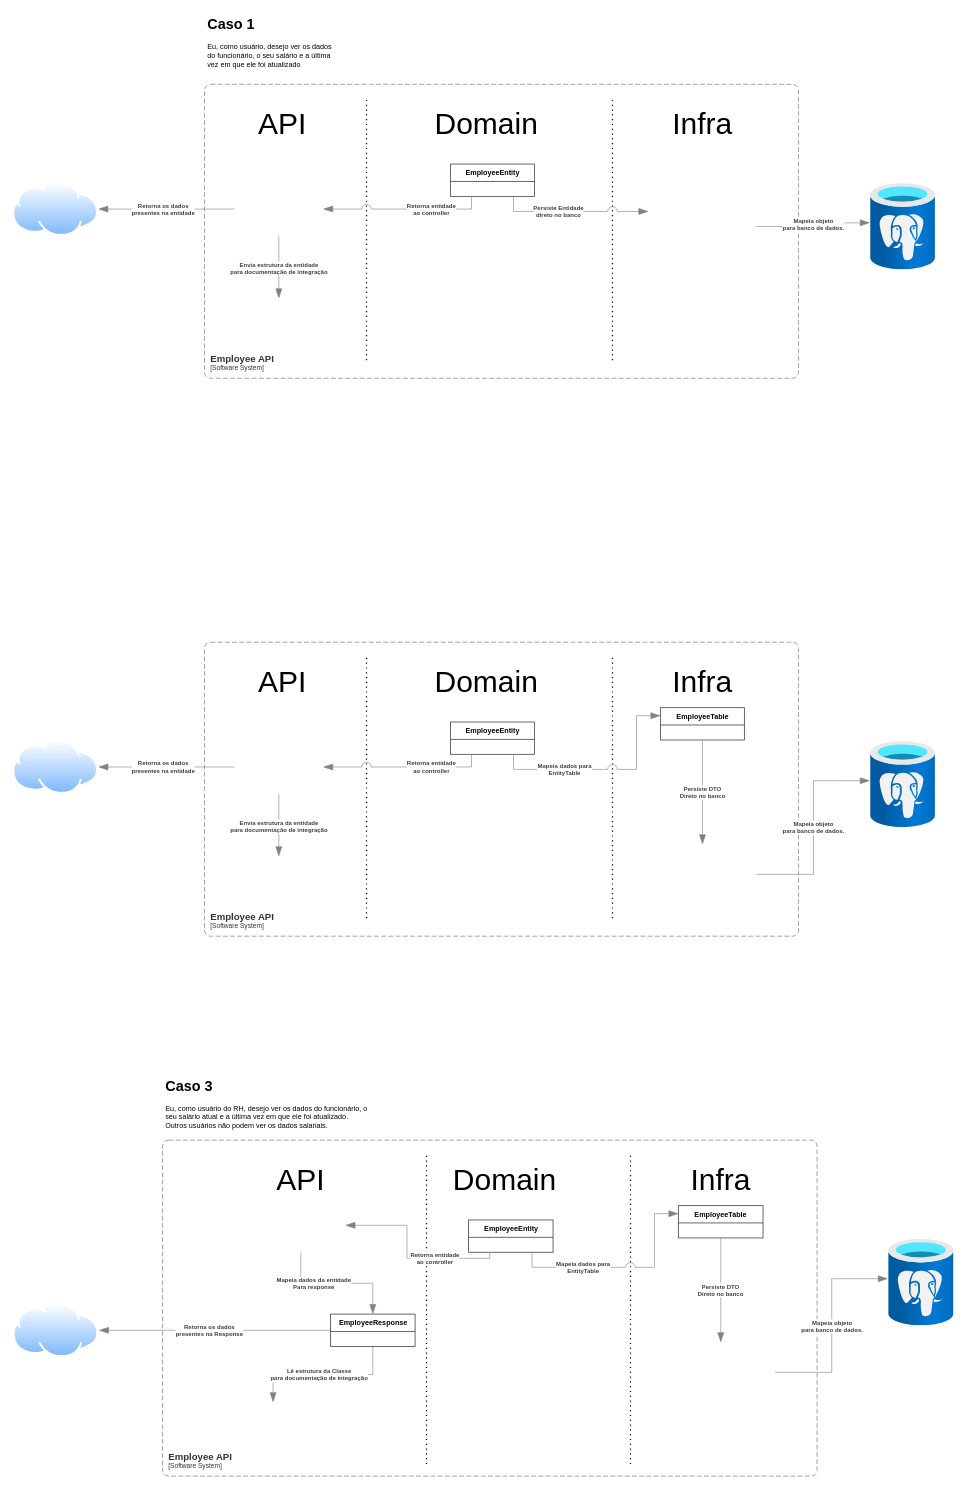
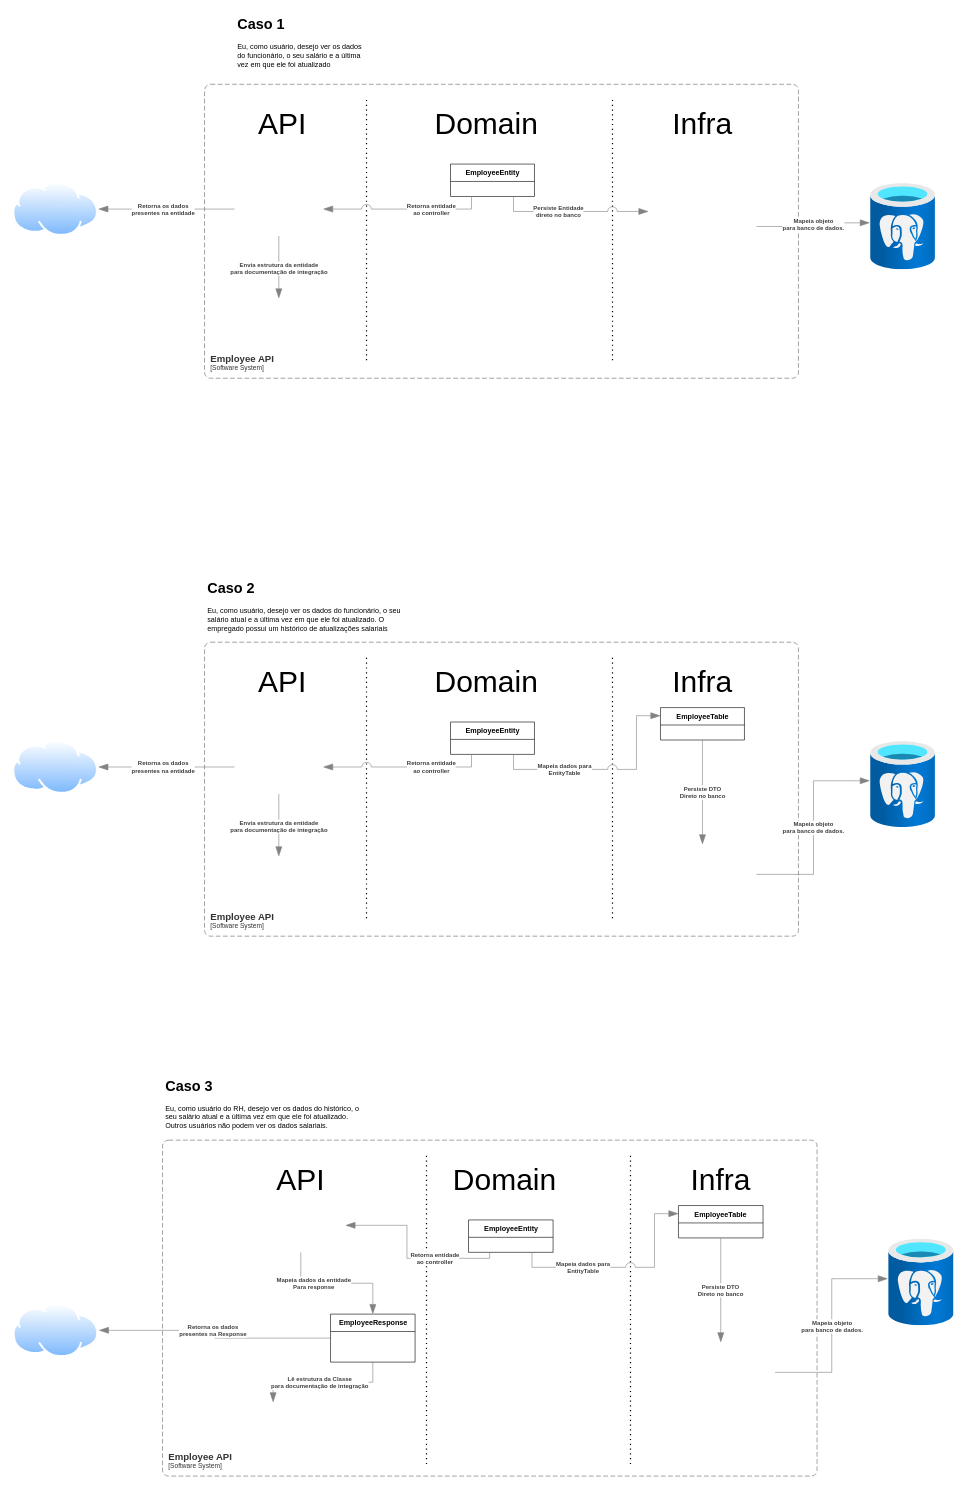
(273, 42) -> (303, 42)
none -> (309, 606)
(268, 1090) -> (268, 1086)
(373, 1331) -> (373, 1338)
